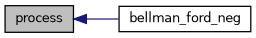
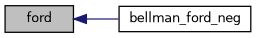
(39, 19) -> (39, 19)
